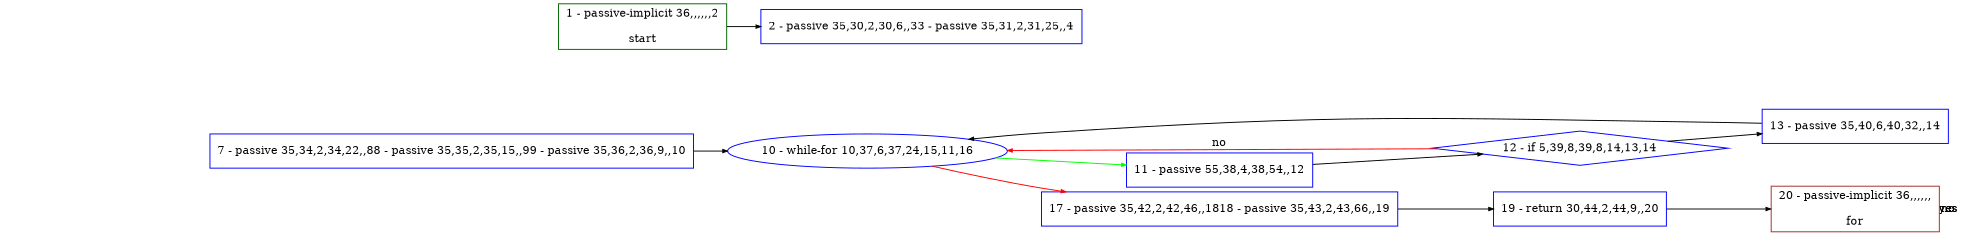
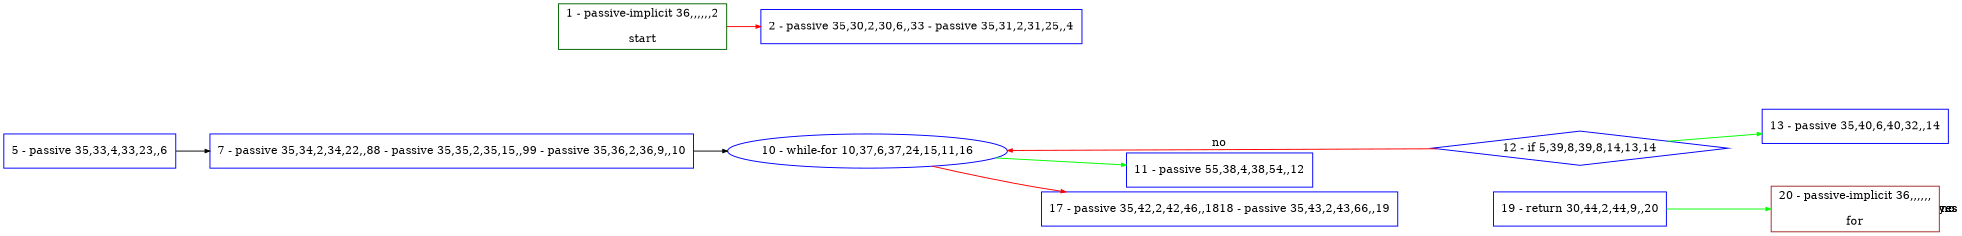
(741, 27) -> (741, 27)
(1367, 119) -> none
(1712, 138) -> (1712, 138)
none -> (90, 151)
(1395, 159) -> none
(1443, 209) -> none
(1716, 209) -> (1716, 209)
(1948, 209) -> (1948, 209)
(1948, 209) -> (1948, 209)
